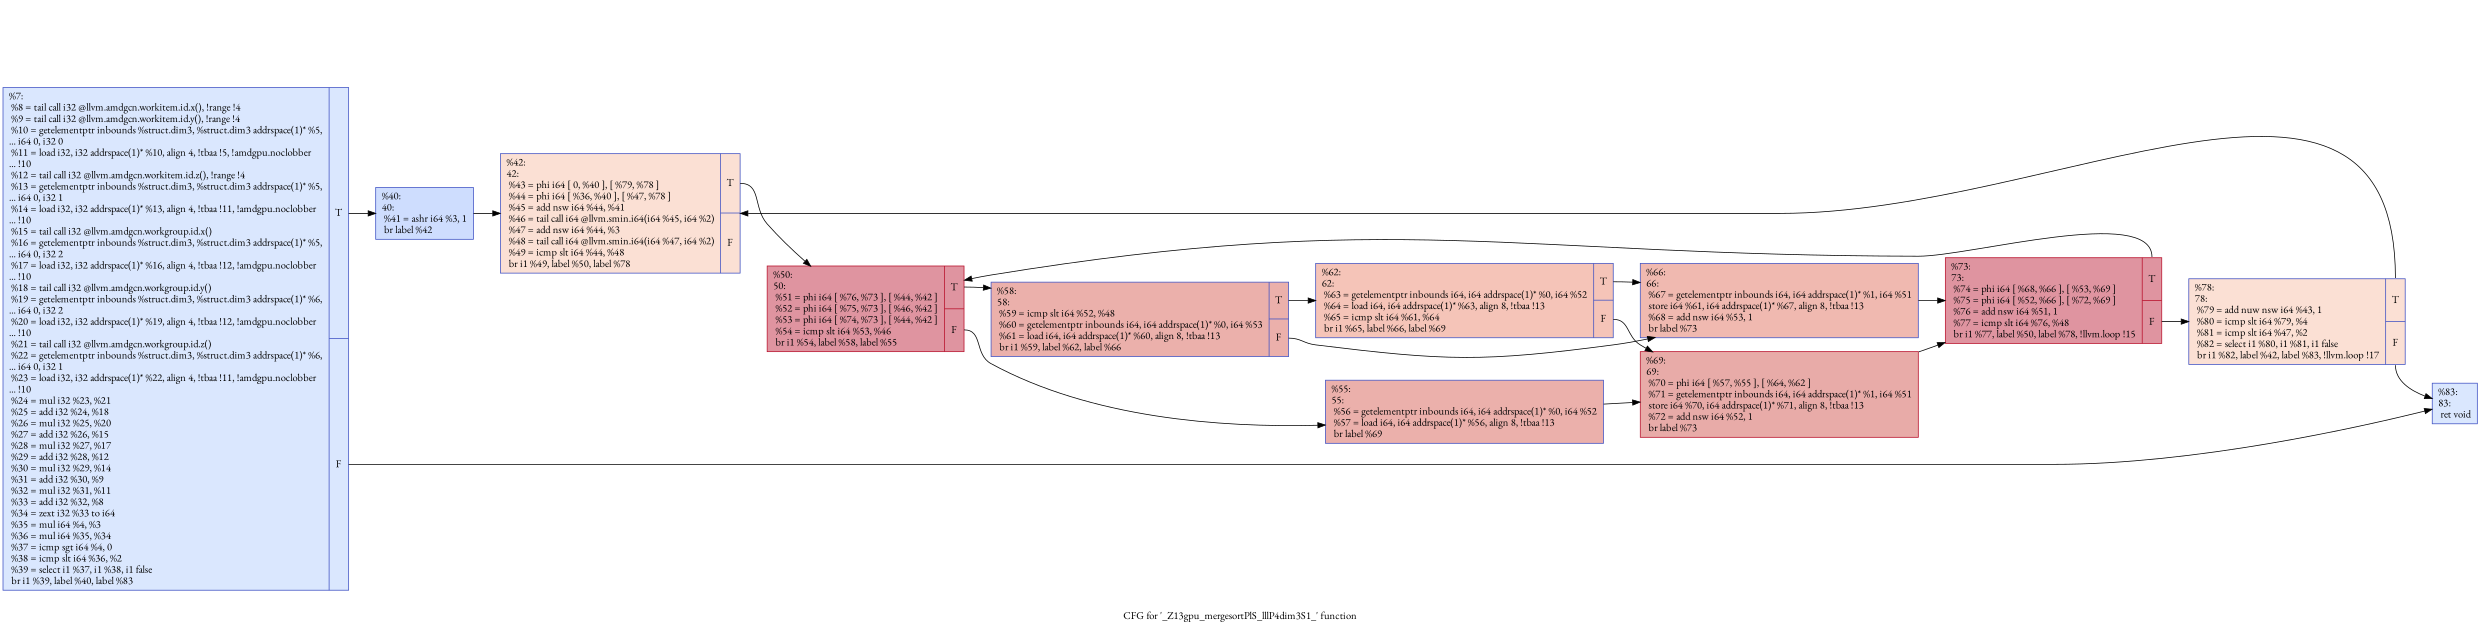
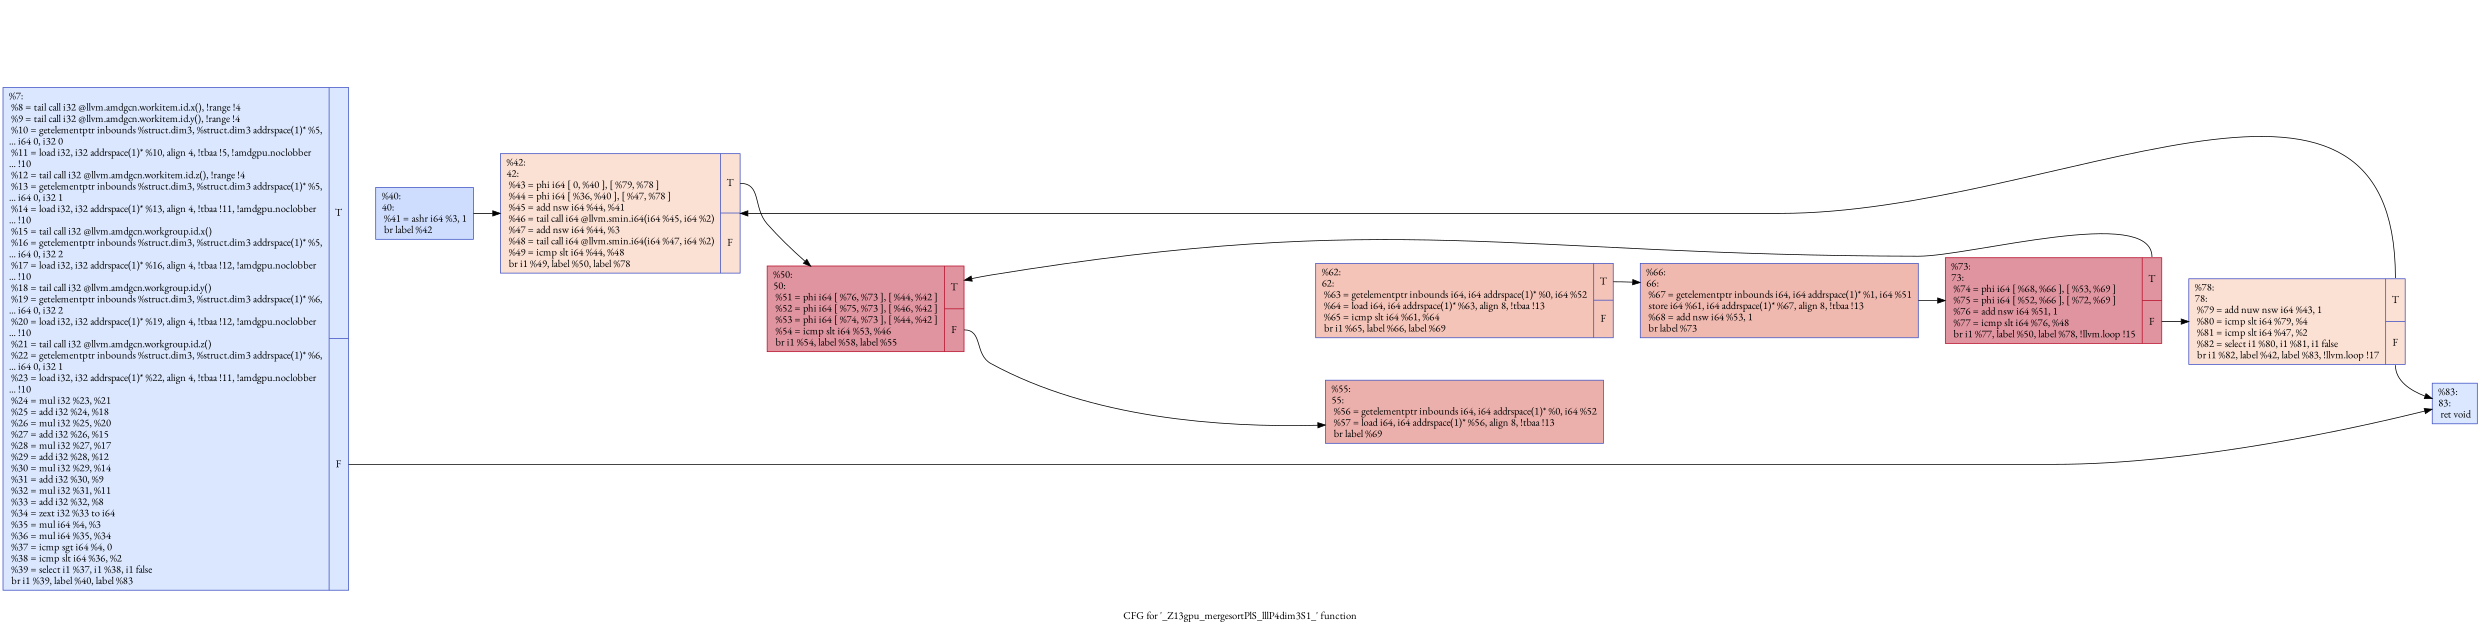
(358, 213) -> none
(1140, 319) -> none
(1779, 394) -> none
